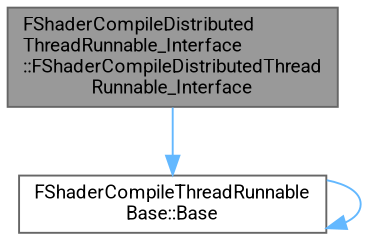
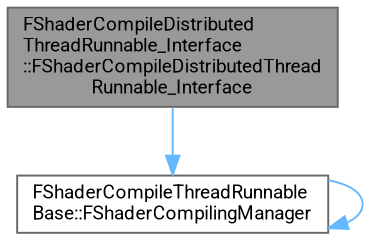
(173, 204) -> (173, 204)
